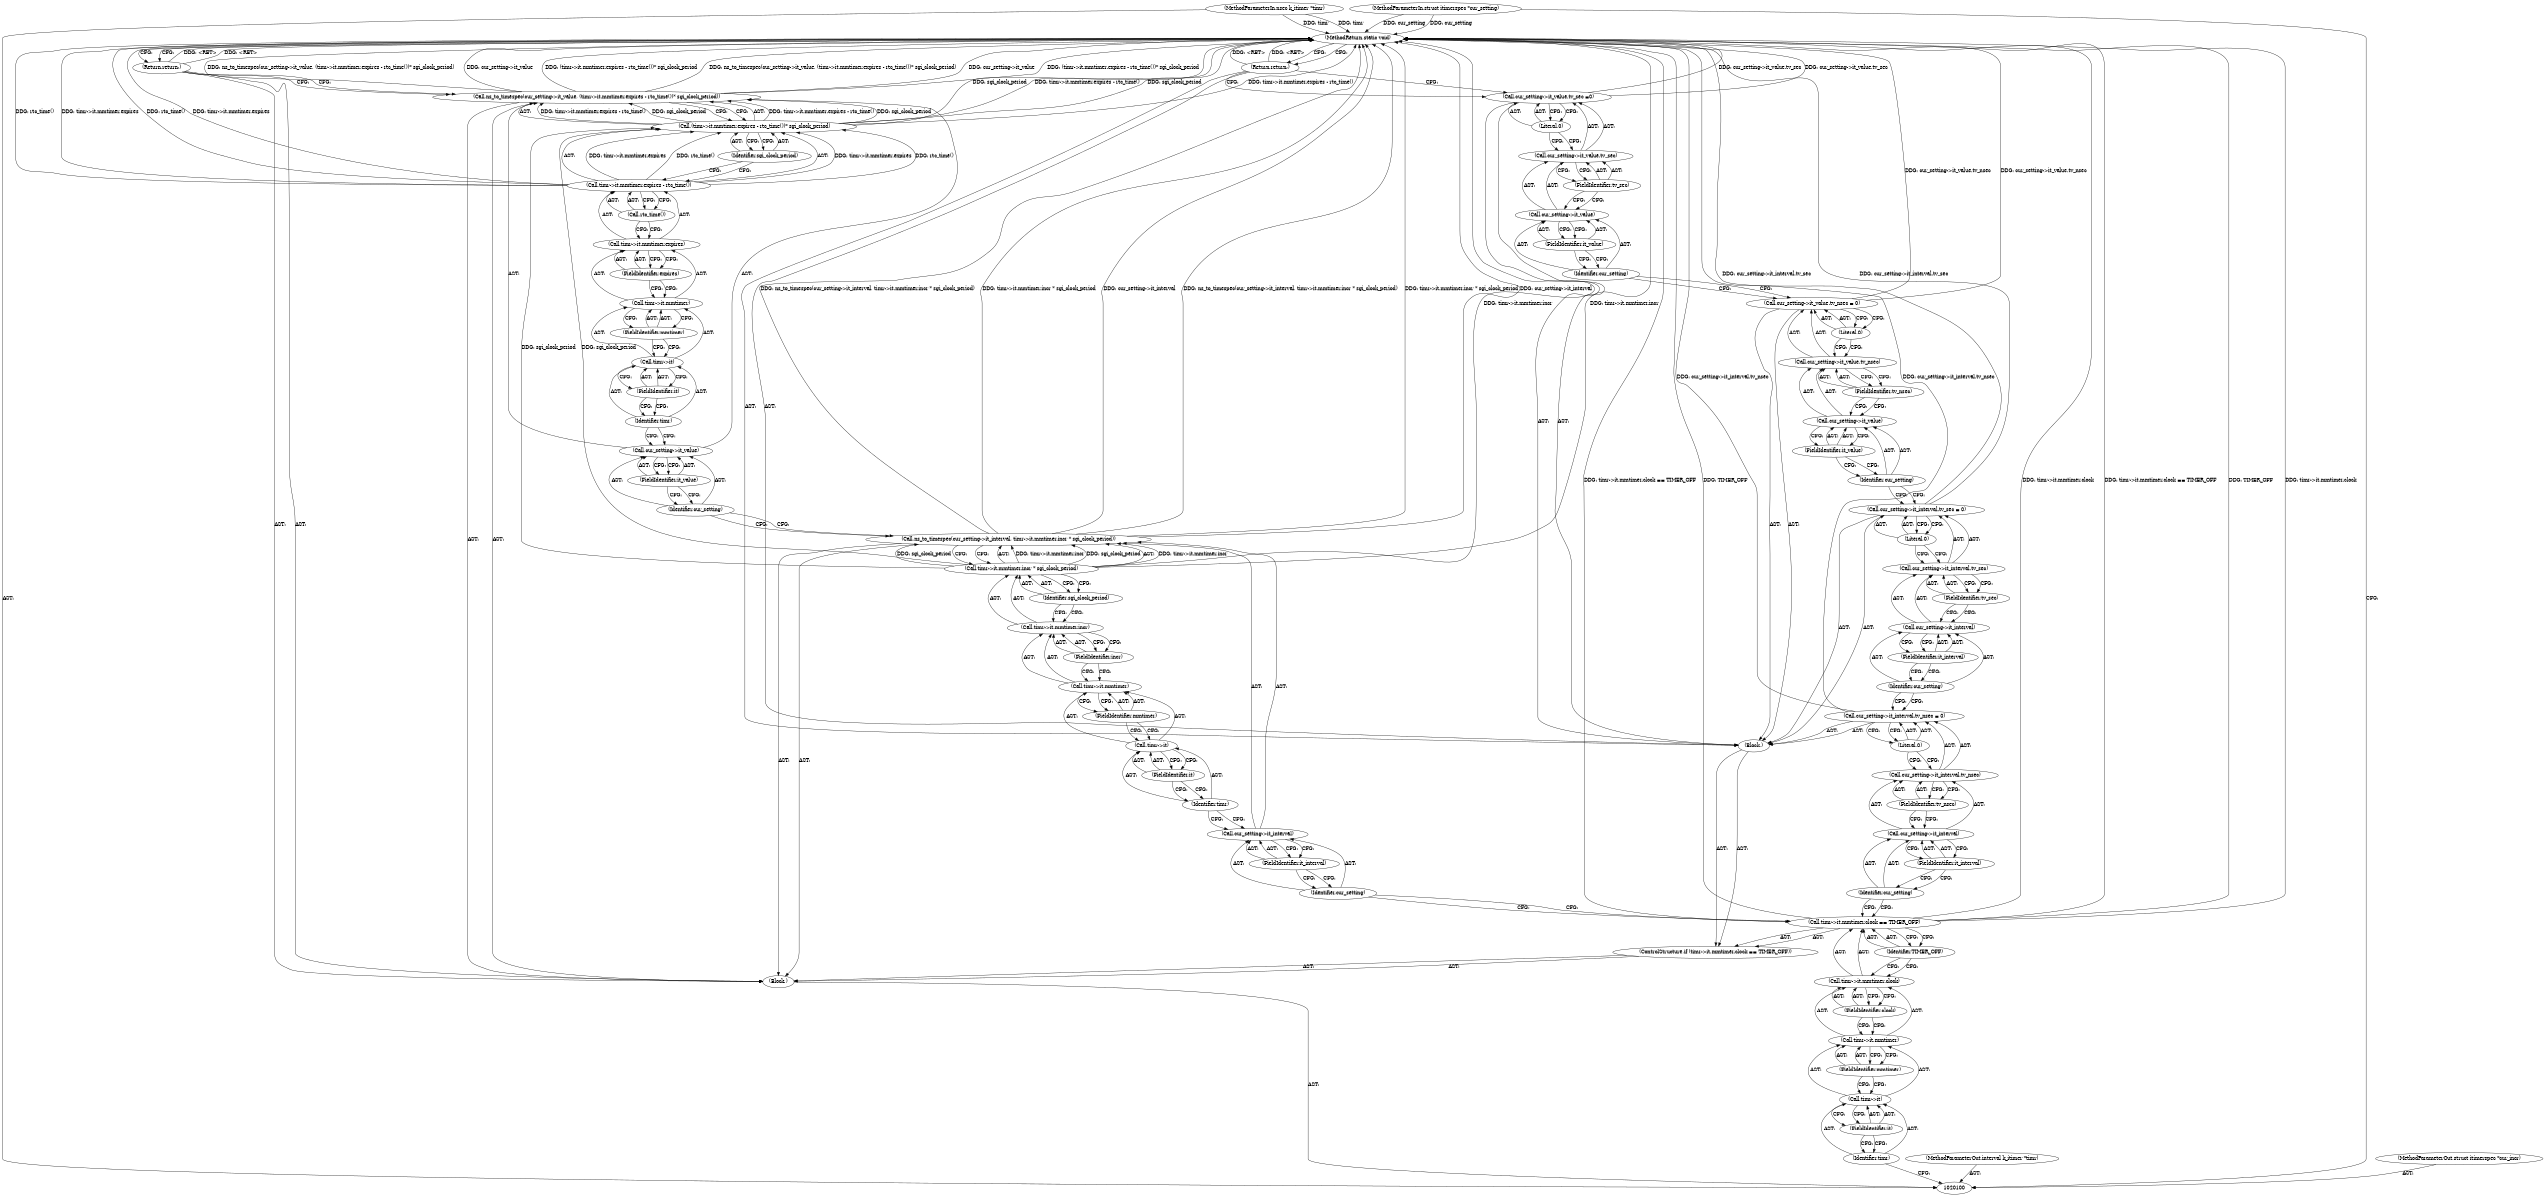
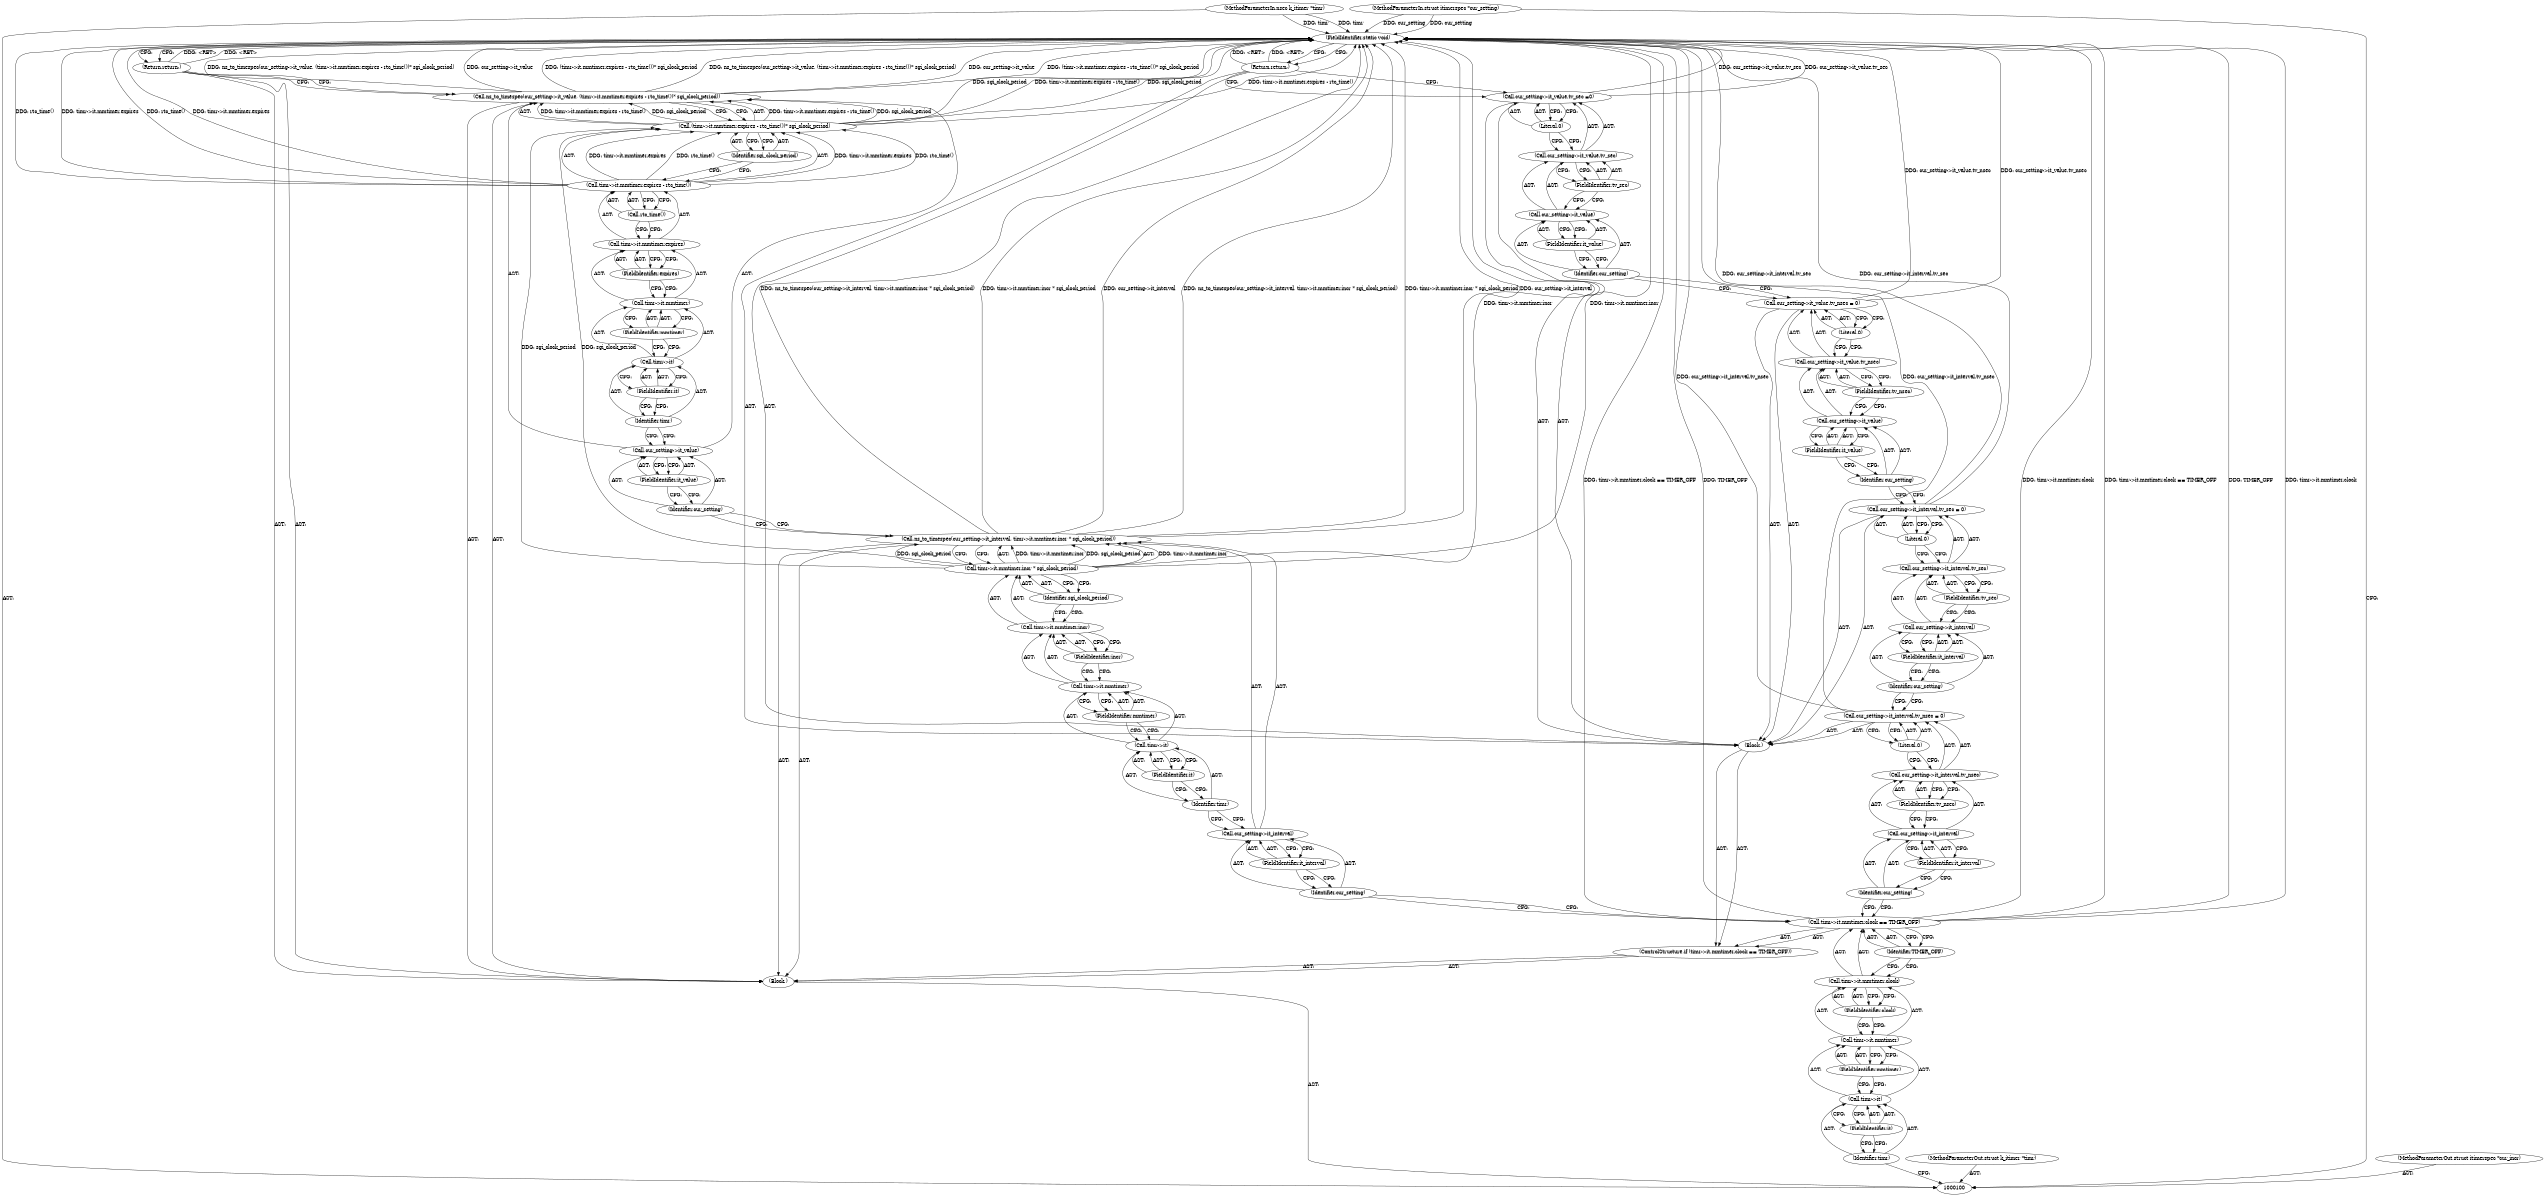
(1358, 38) -> (1358, 38)
(1982, 1159) -> (1982, 1159)
(1954, 1188) -> (1954, 1188)
